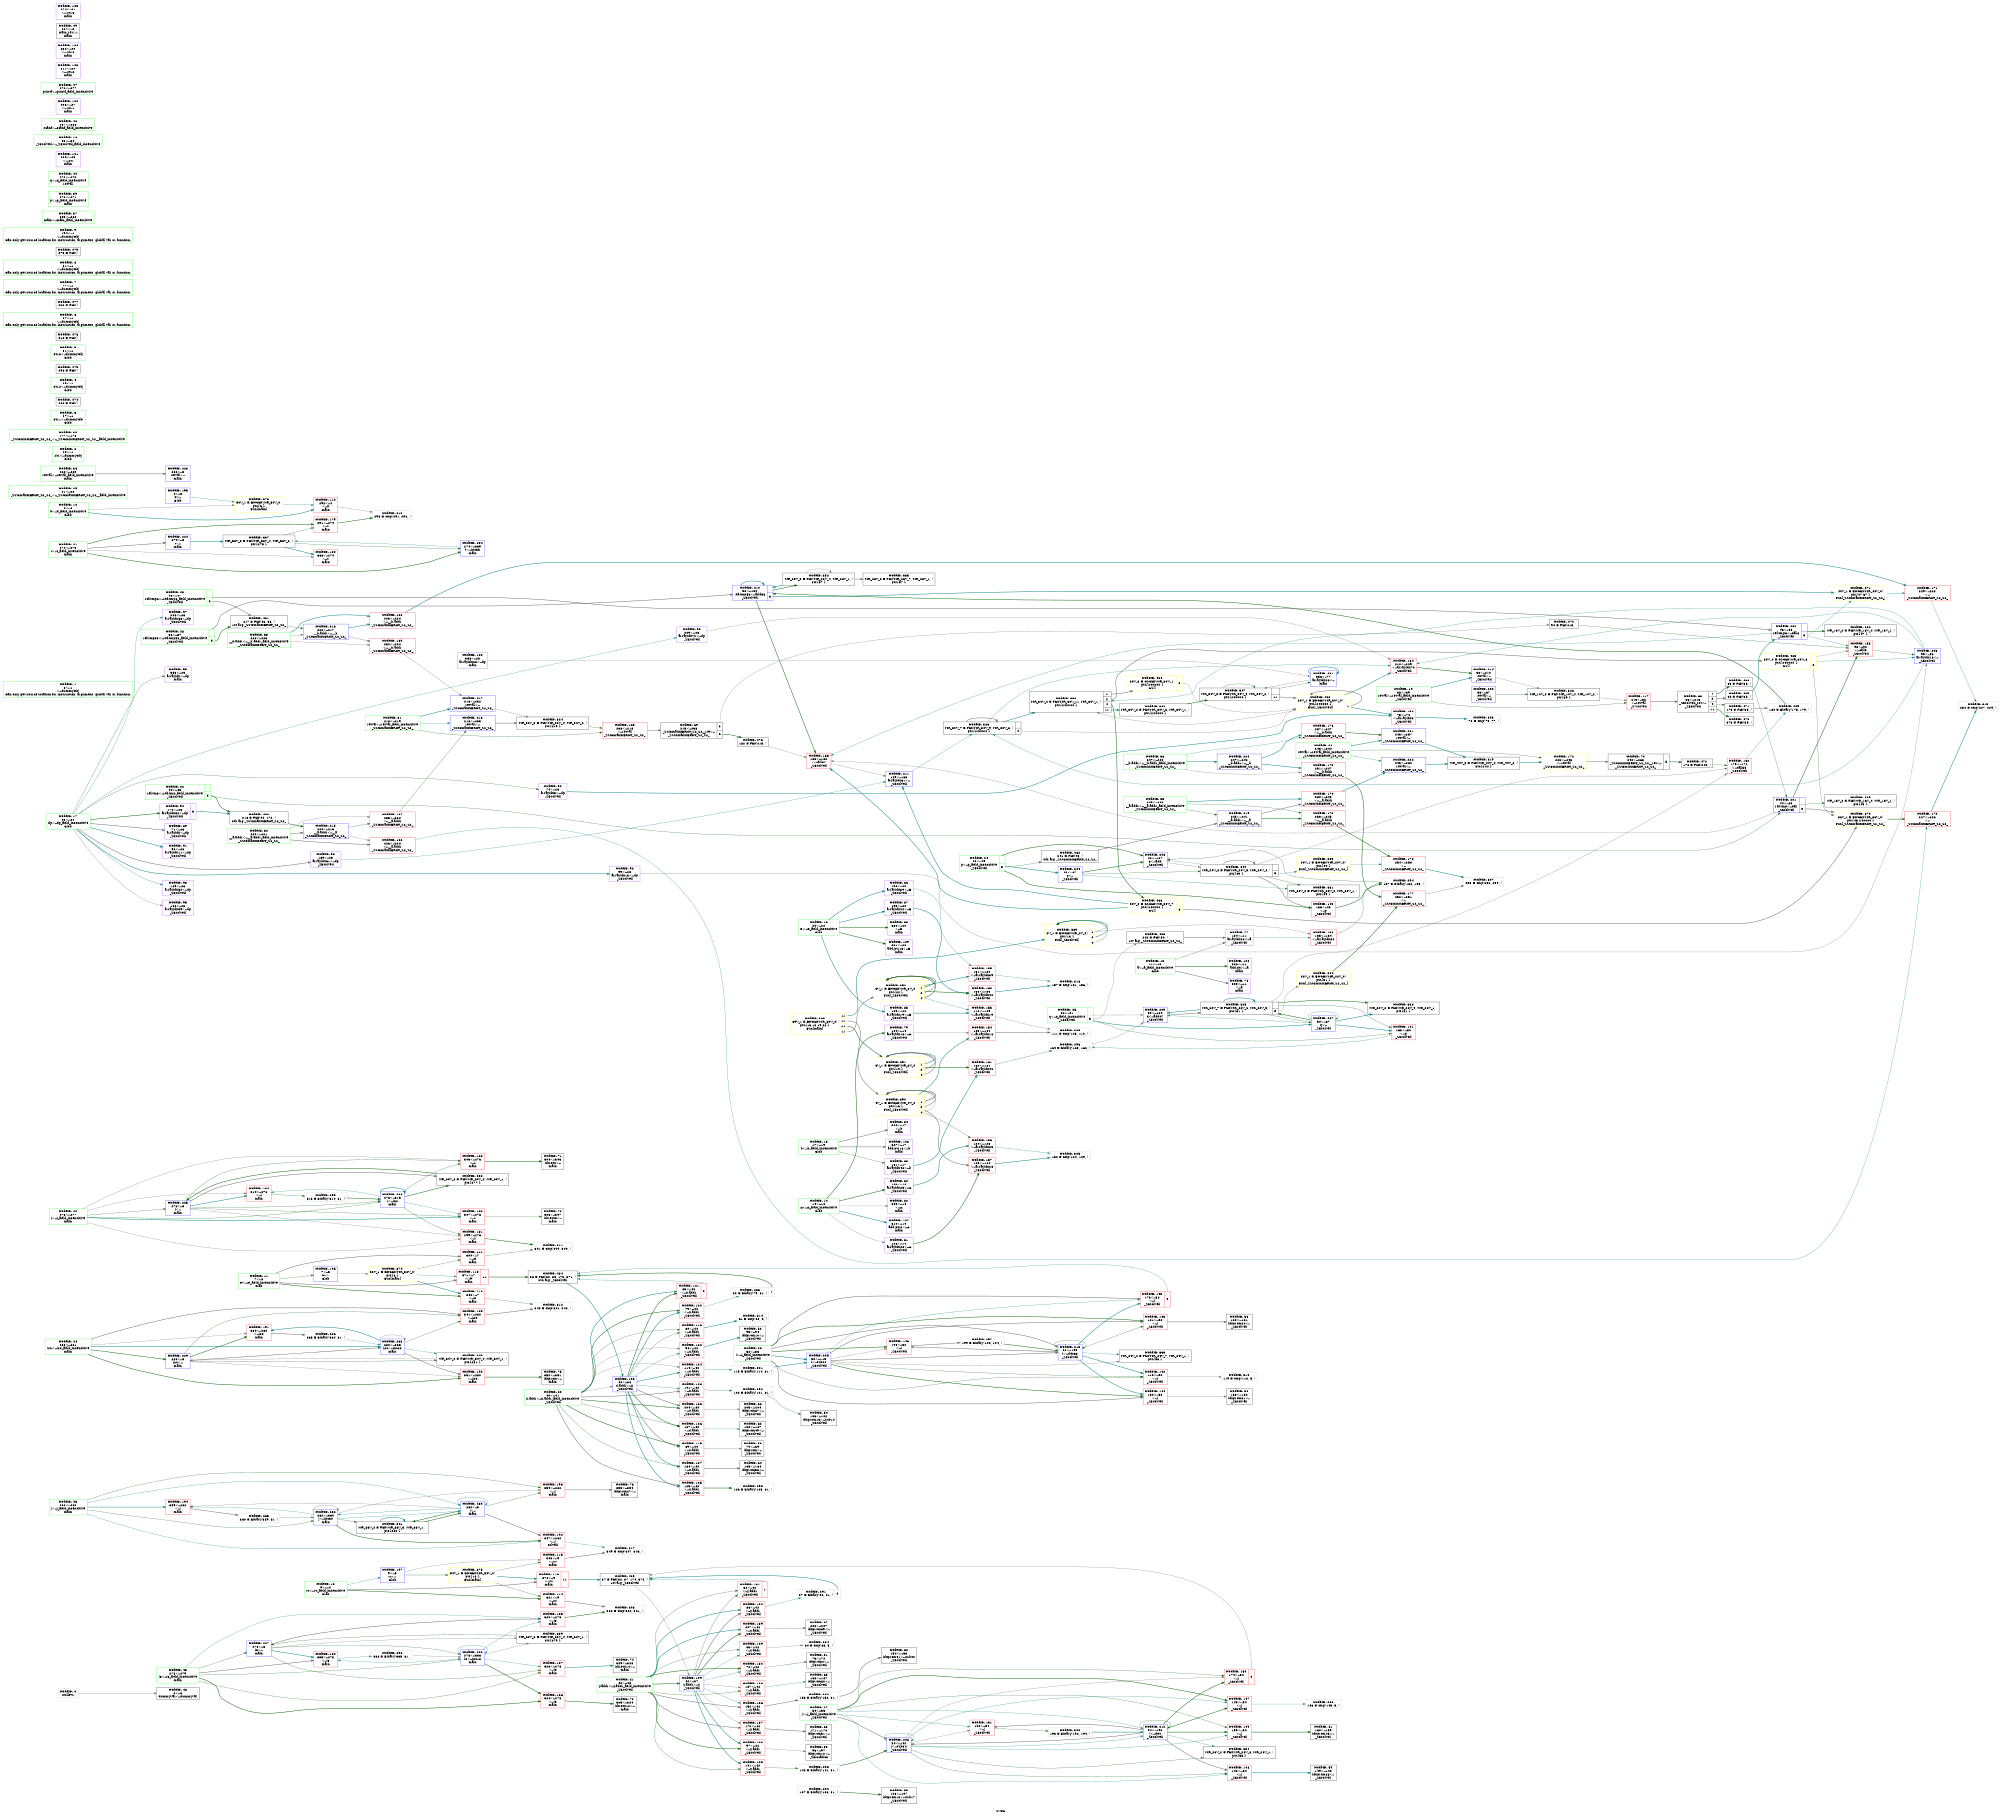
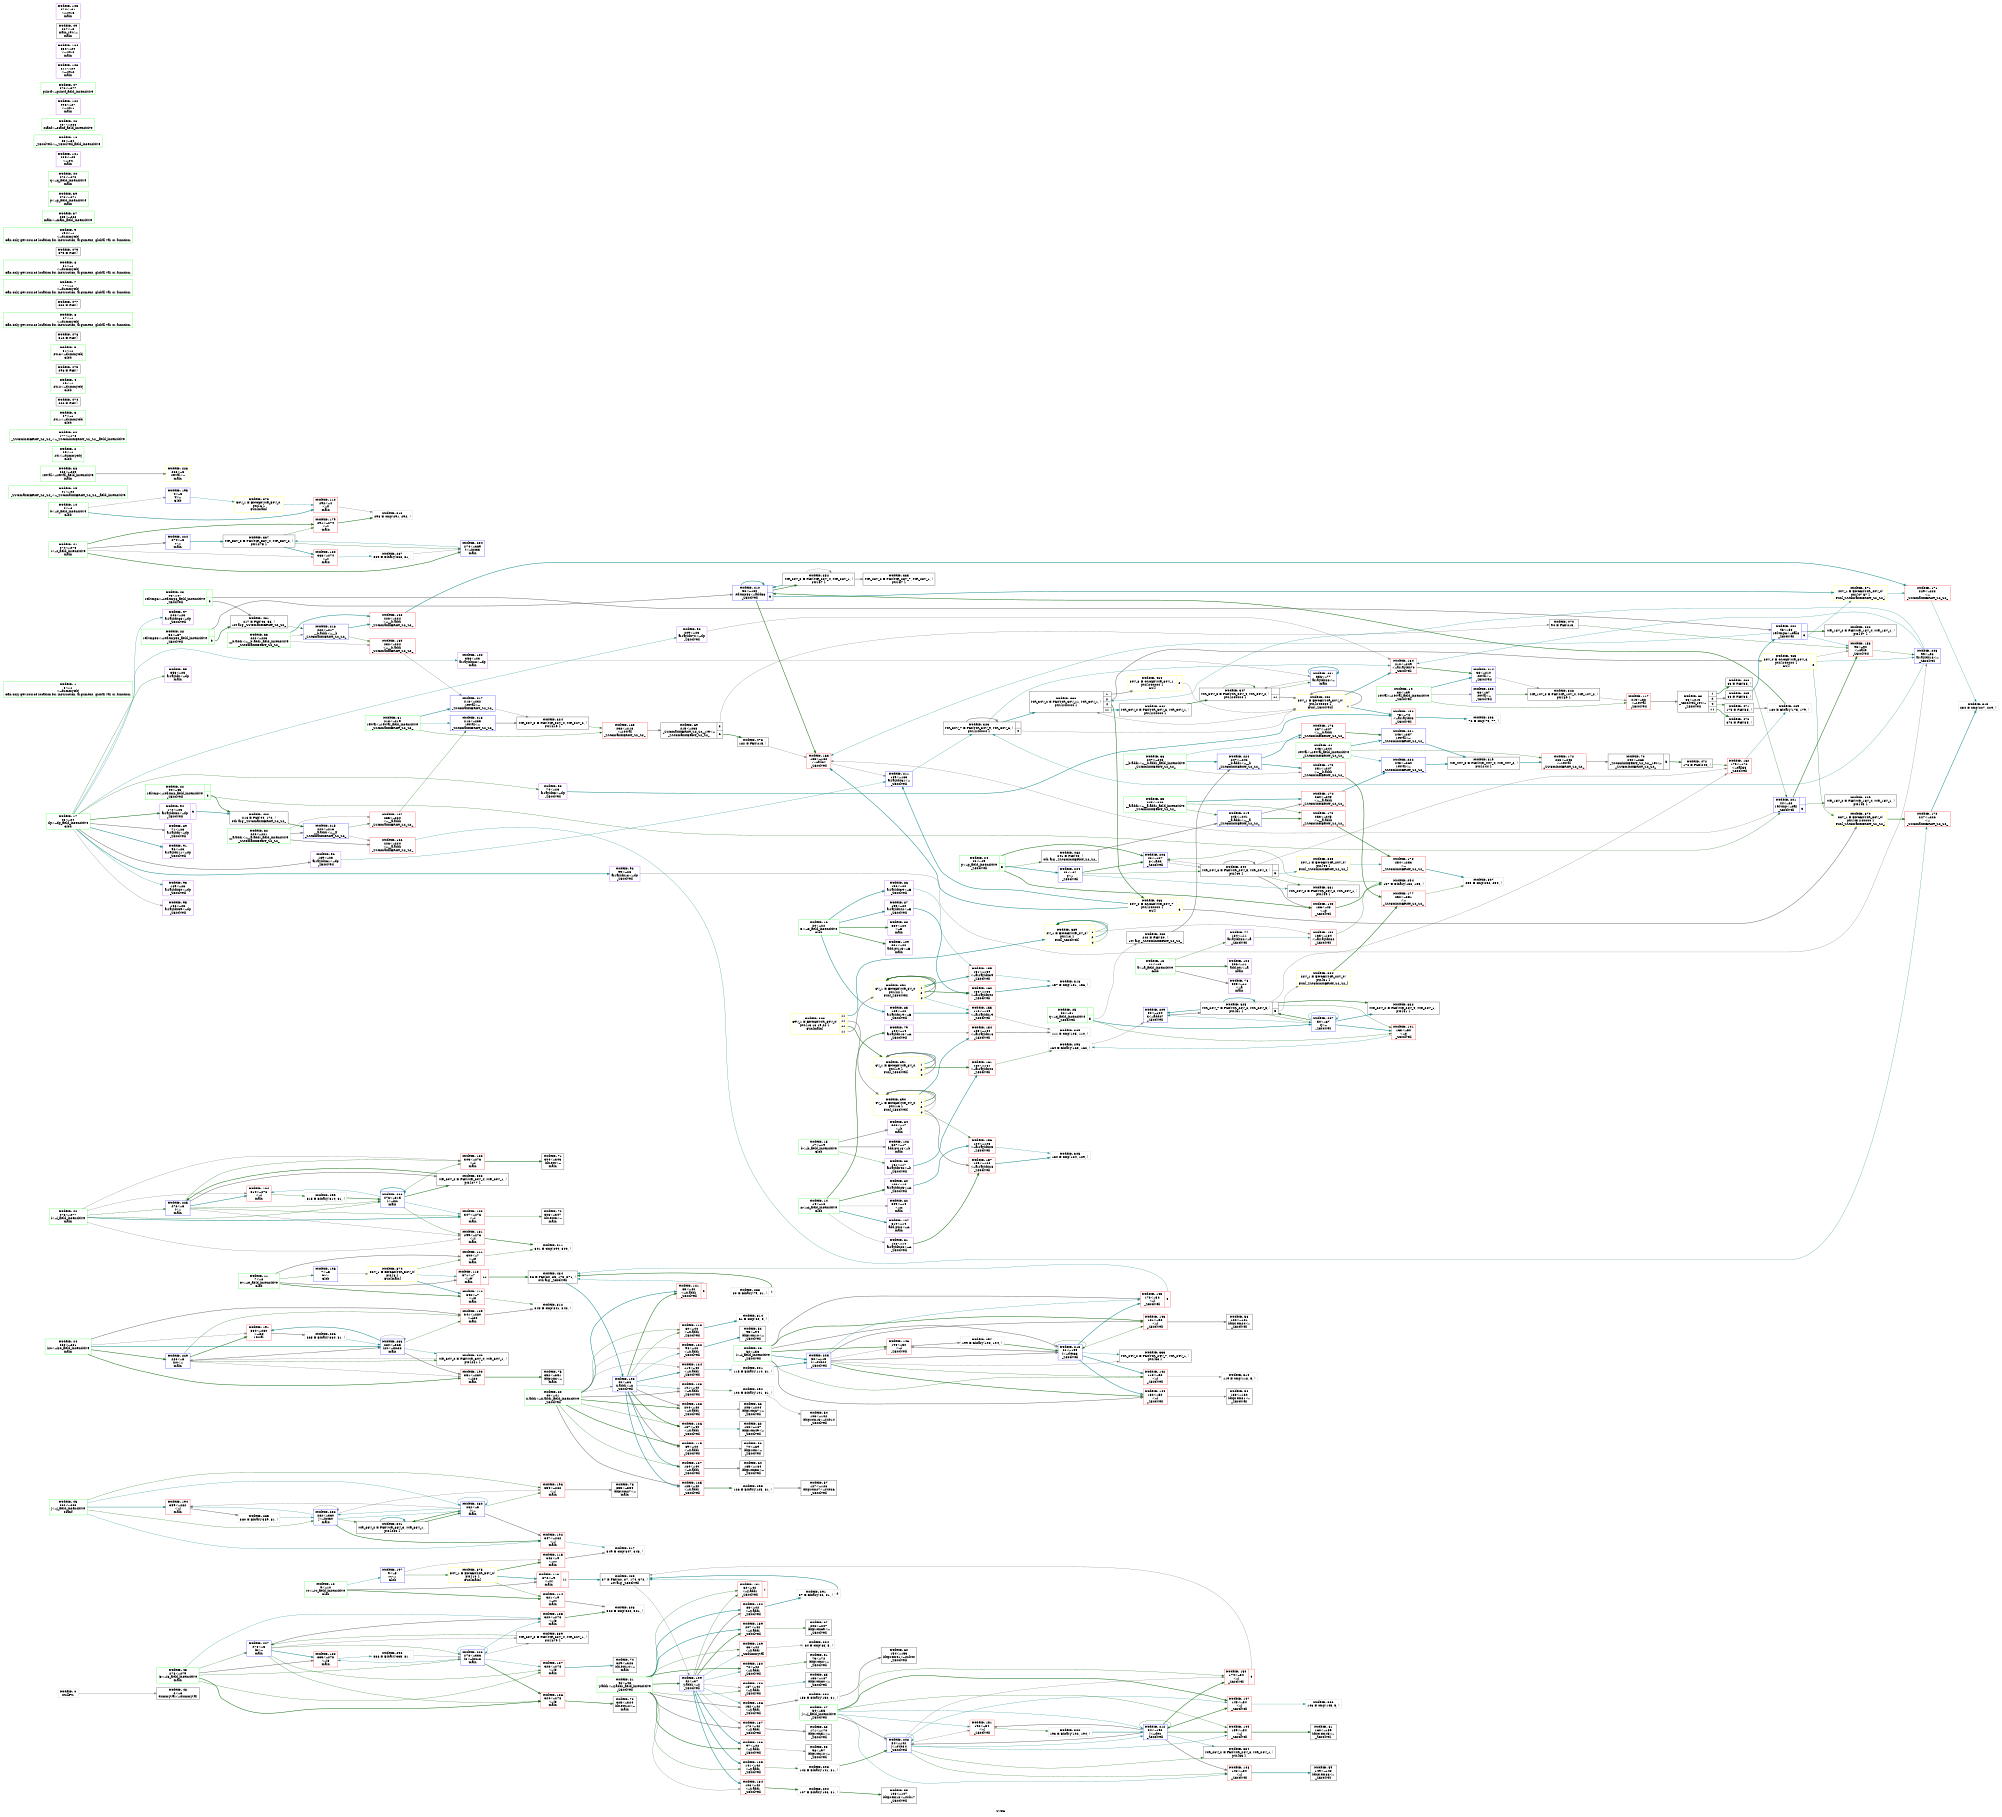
(68, 184) -> (68, 184)
(178, 474) -> (178, 474)
(160, 507) -> (126, 503)
none -> (393, 556)
none -> (213, 654)
none -> (1450, 694)
(1639, 707) -> (1639, 707)
(1564, 762) -> (1564, 762)
(1819, 810) -> none
(1203, 938) -> (1196, 851)
(1117, 1015) -> none
(692, 1311) -> none
(259, 1338) -> (259, 1338)
(782, 1406) -> (782, 1406)
none -> (819, 1488)
(68, 1512) -> (68, 1512)
(553, 1545) -> (553, 1545)
(518, 1567) -> (518, 1567)
(782, 1602) -> (782, 1602)
(753, 1654) -> (753, 1654)
none -> (399, 1698)
(819, 1757) -> (819, 1757)
none -> (753, 1787)
